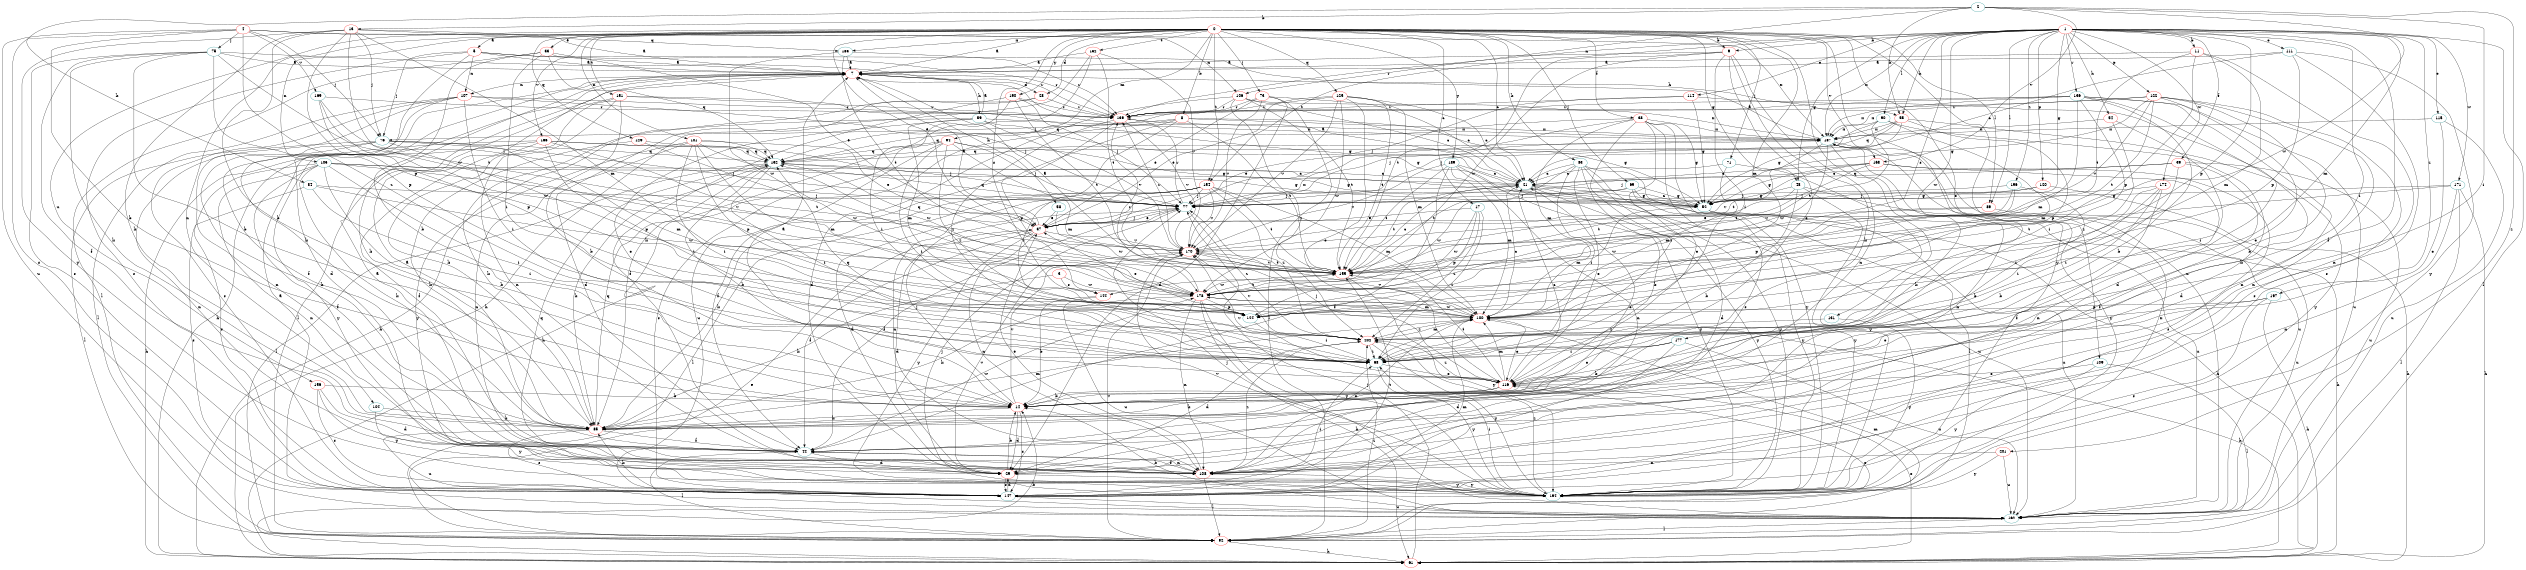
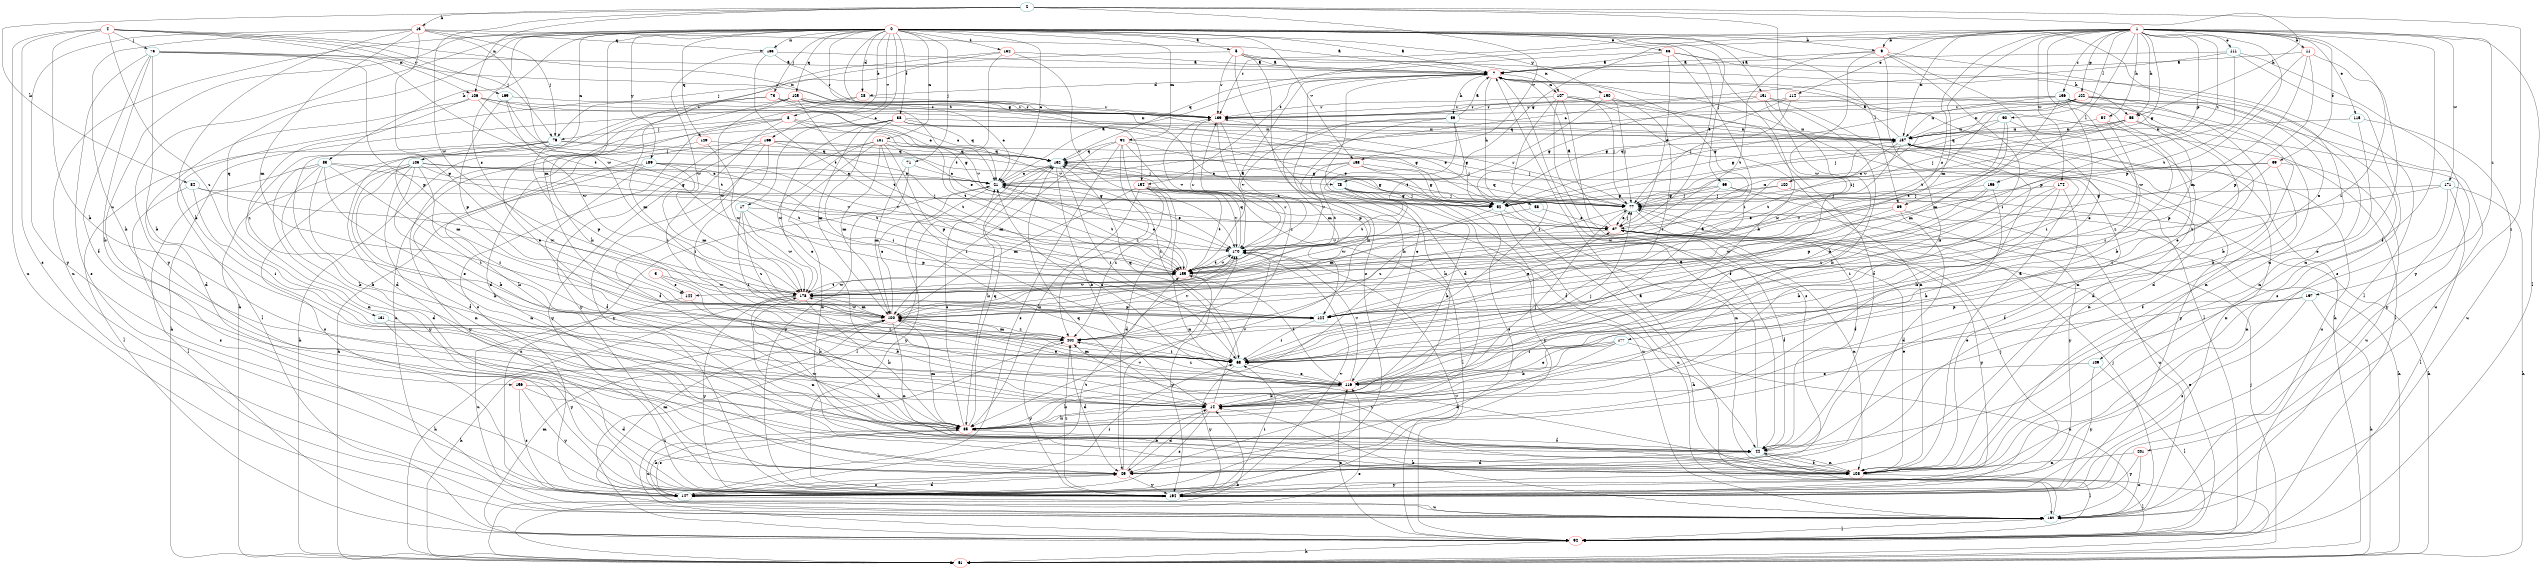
(1151, 161) -> none
(1189, 252) -> (1236, 252)
(897, 331) -> (1629, 462)
(376, 407) -> none
